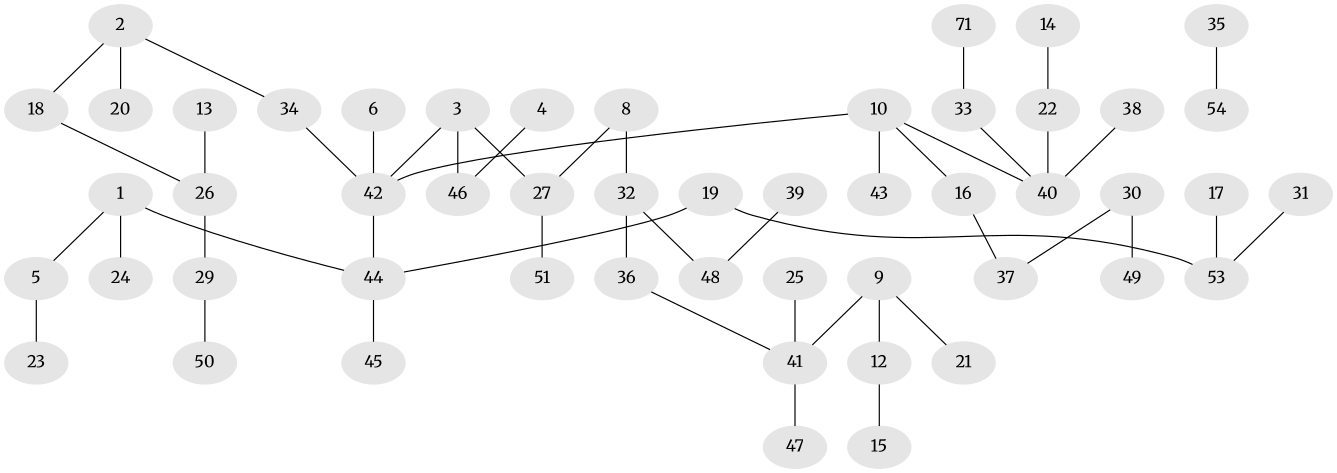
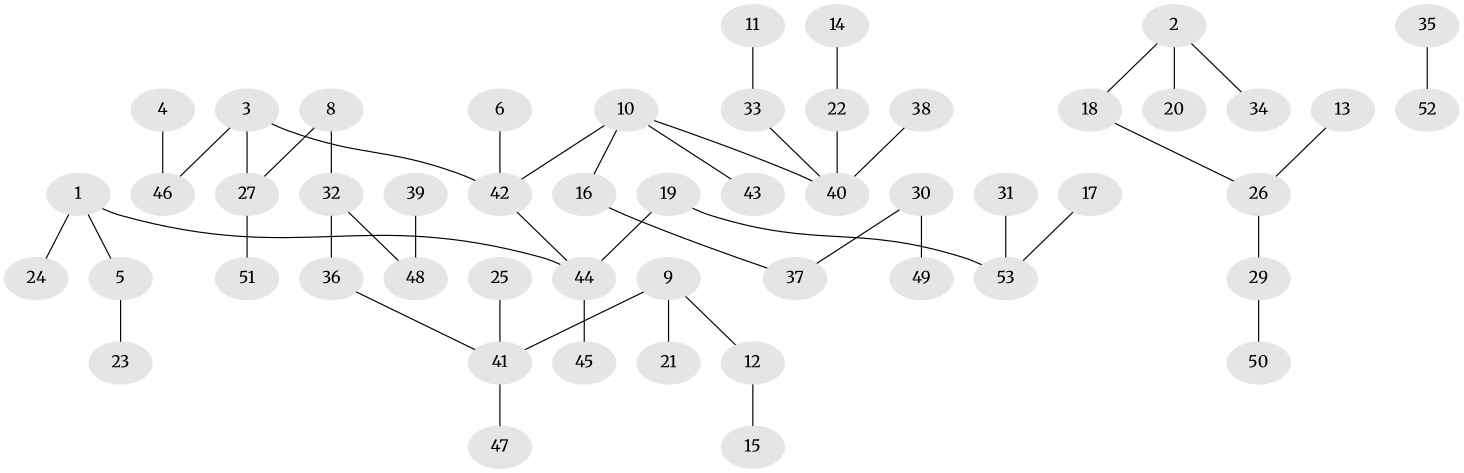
(964, 26) -> (753, 26)
(1216, 110) -> (1427, 110)
(331, 152) -> none
